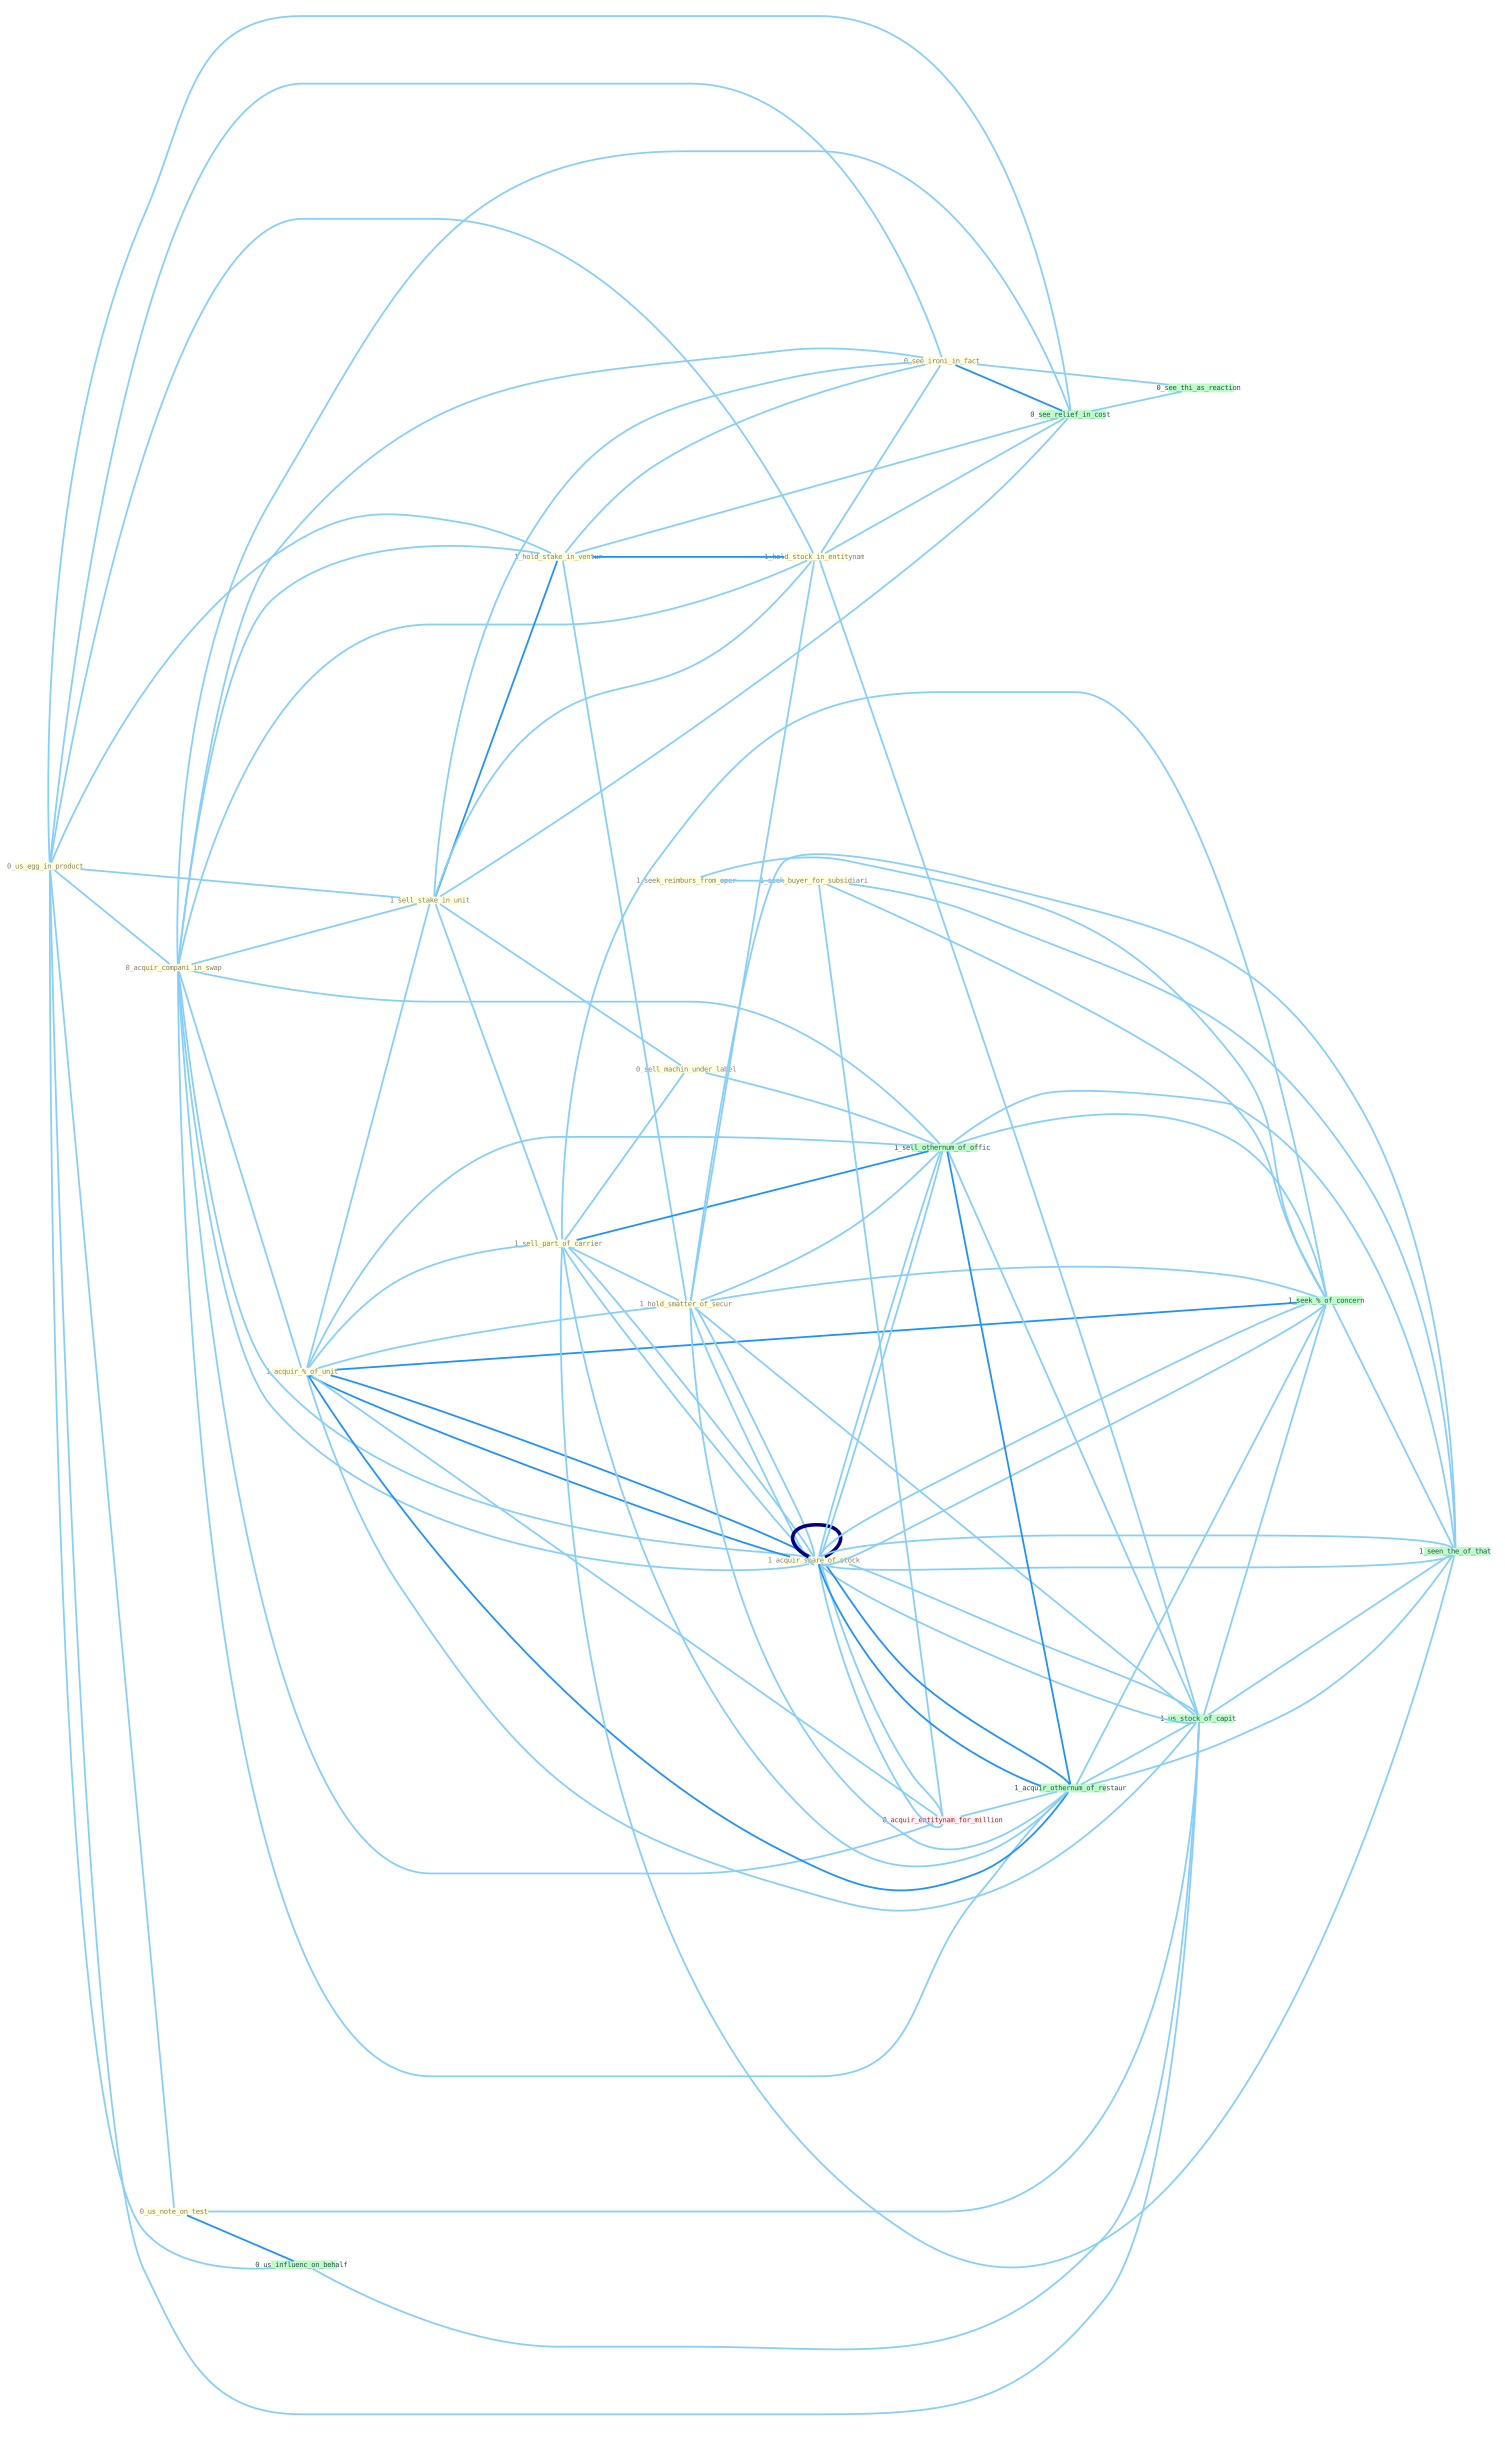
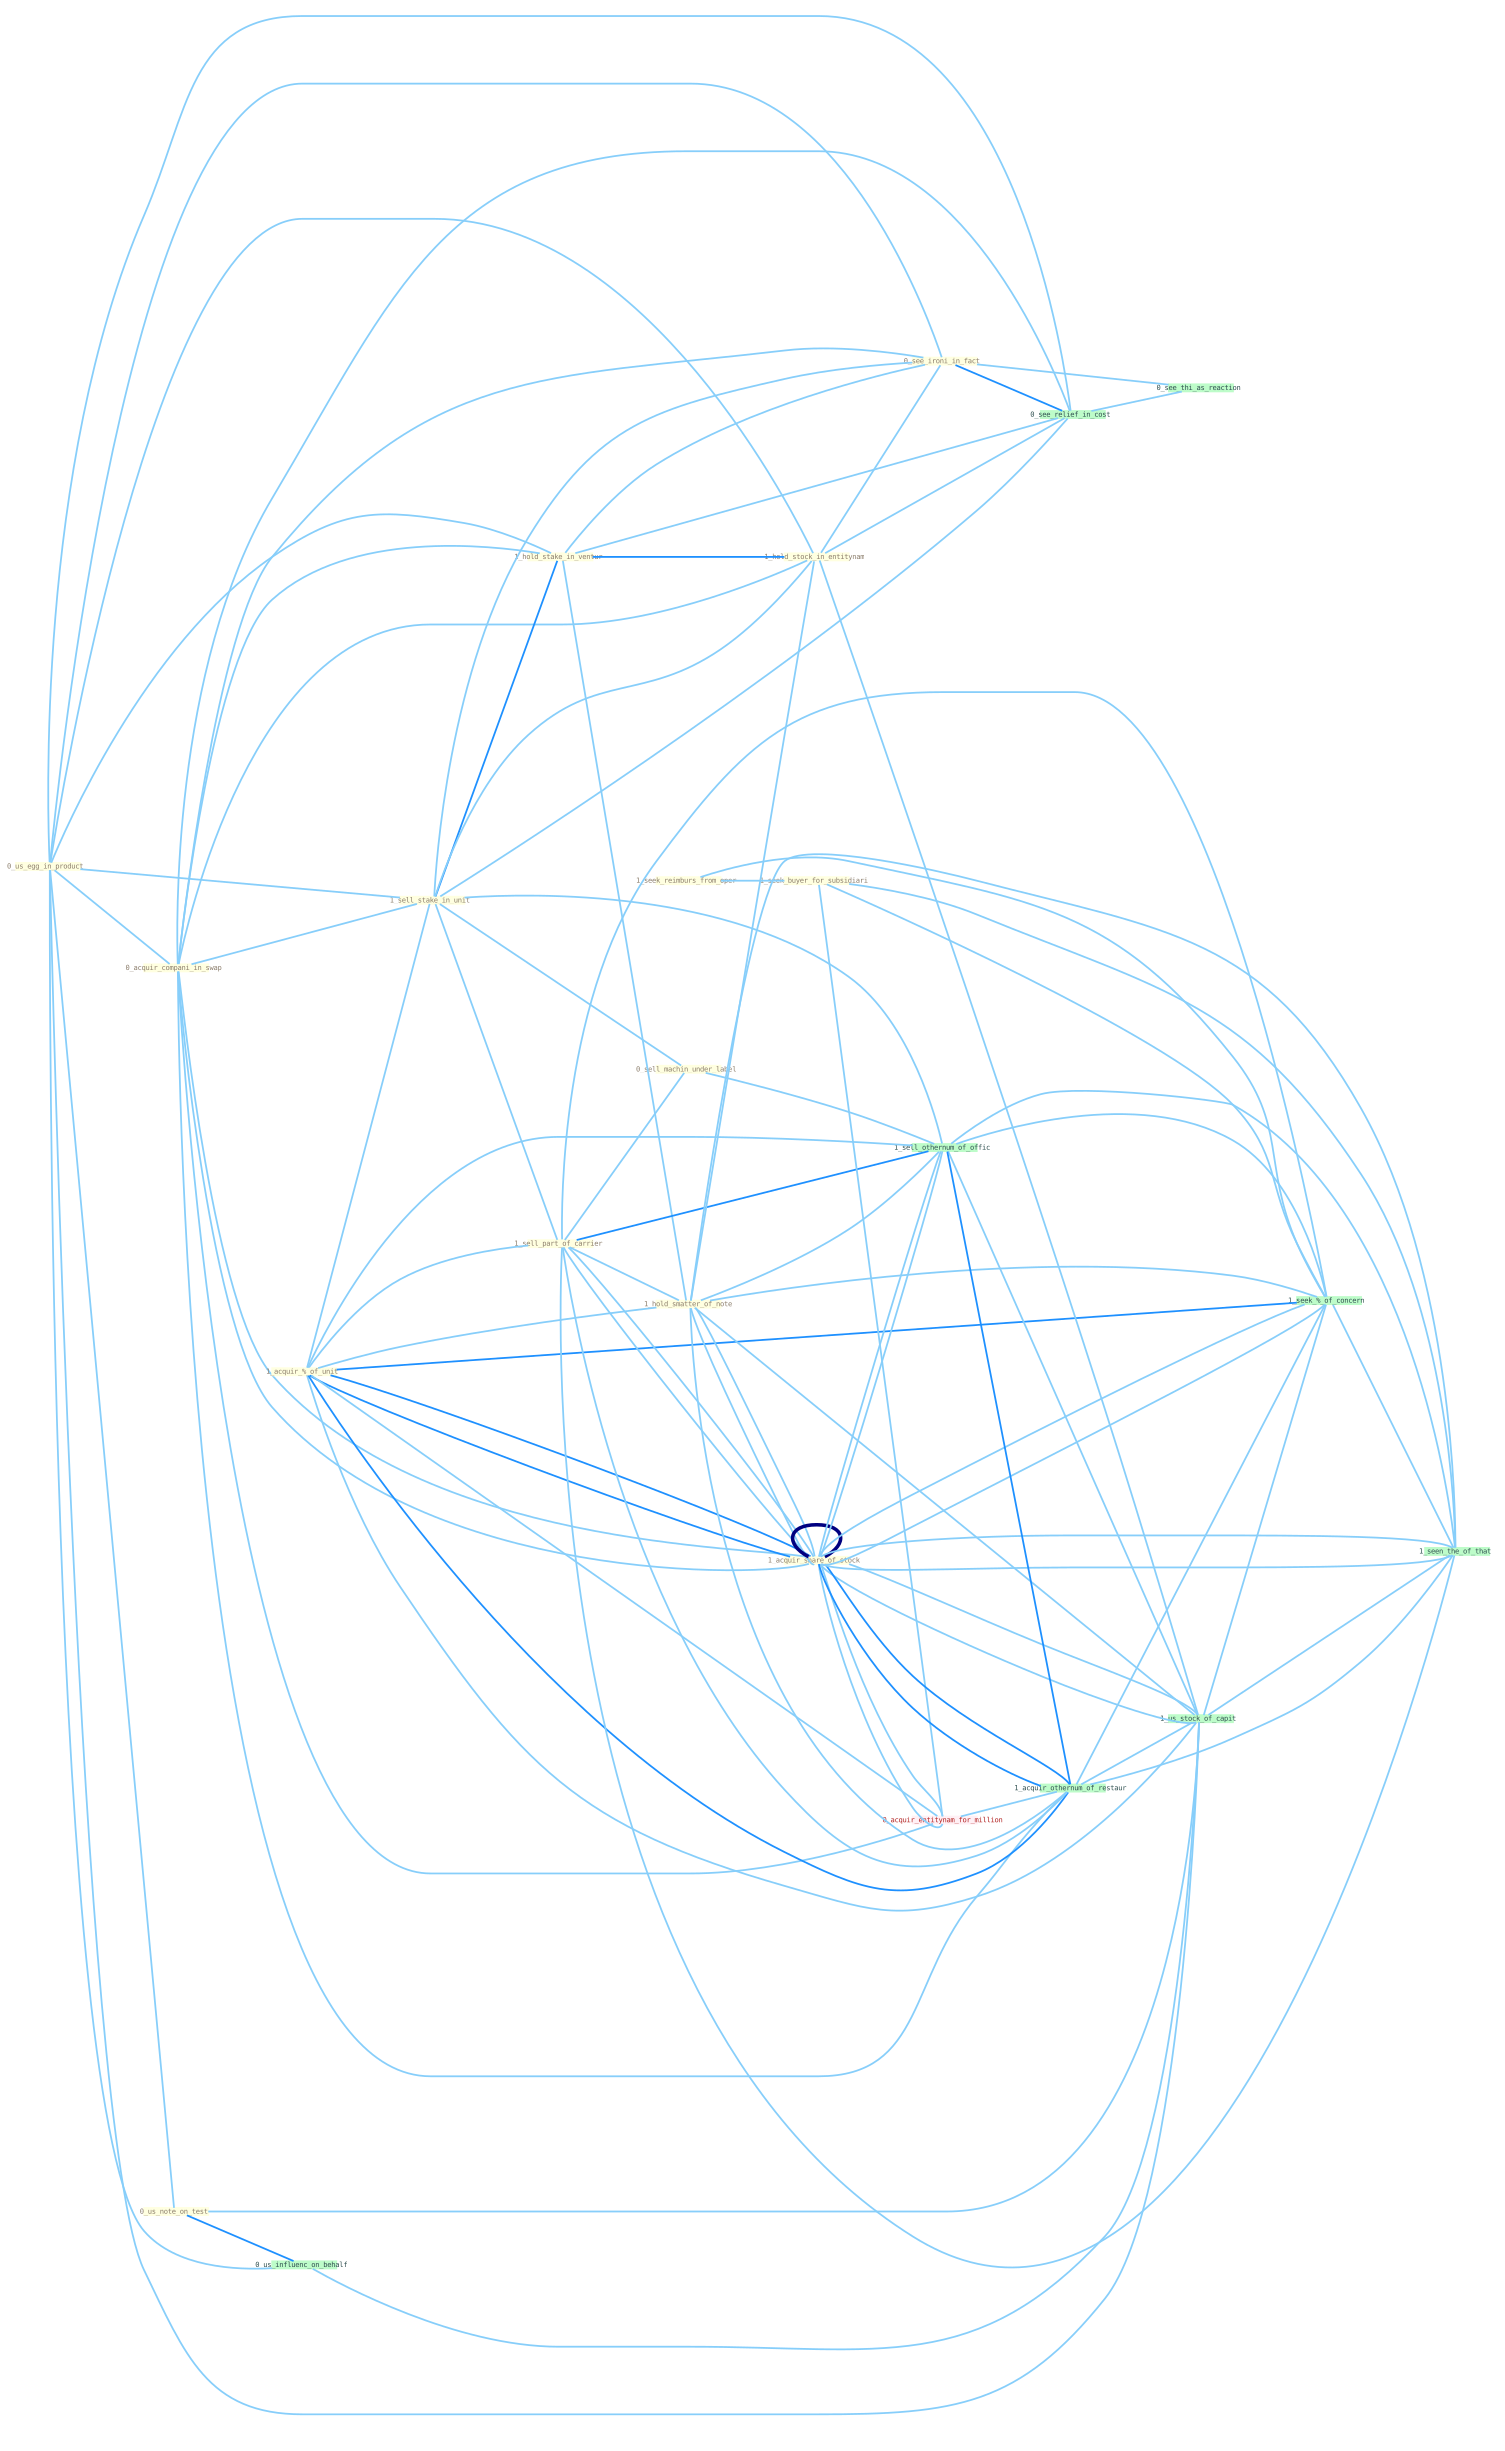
(608, 1002) -> (771, 936)
(240, 1170) -> none
(689, 1304) -> (689, 1304)
